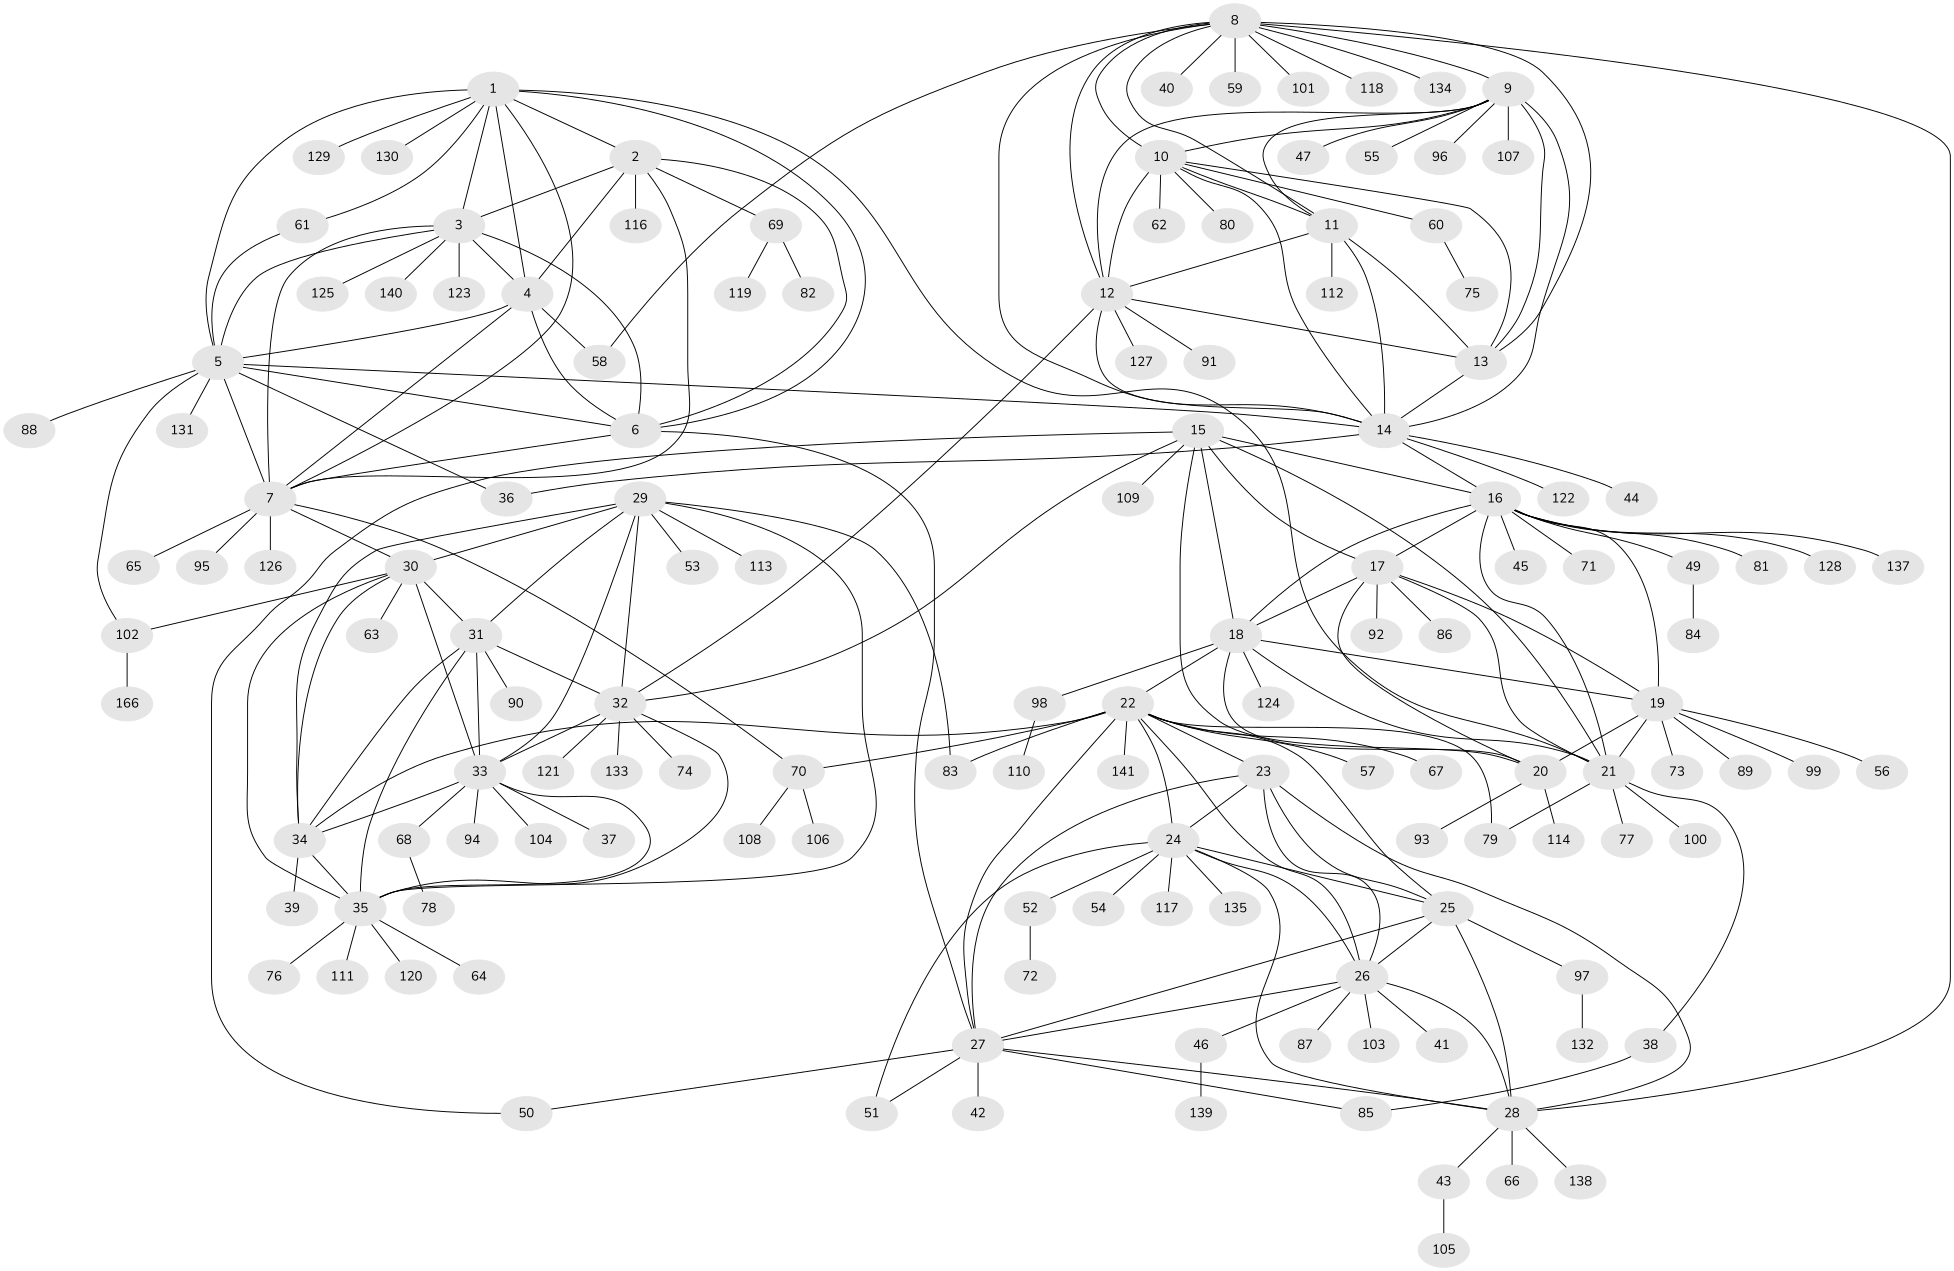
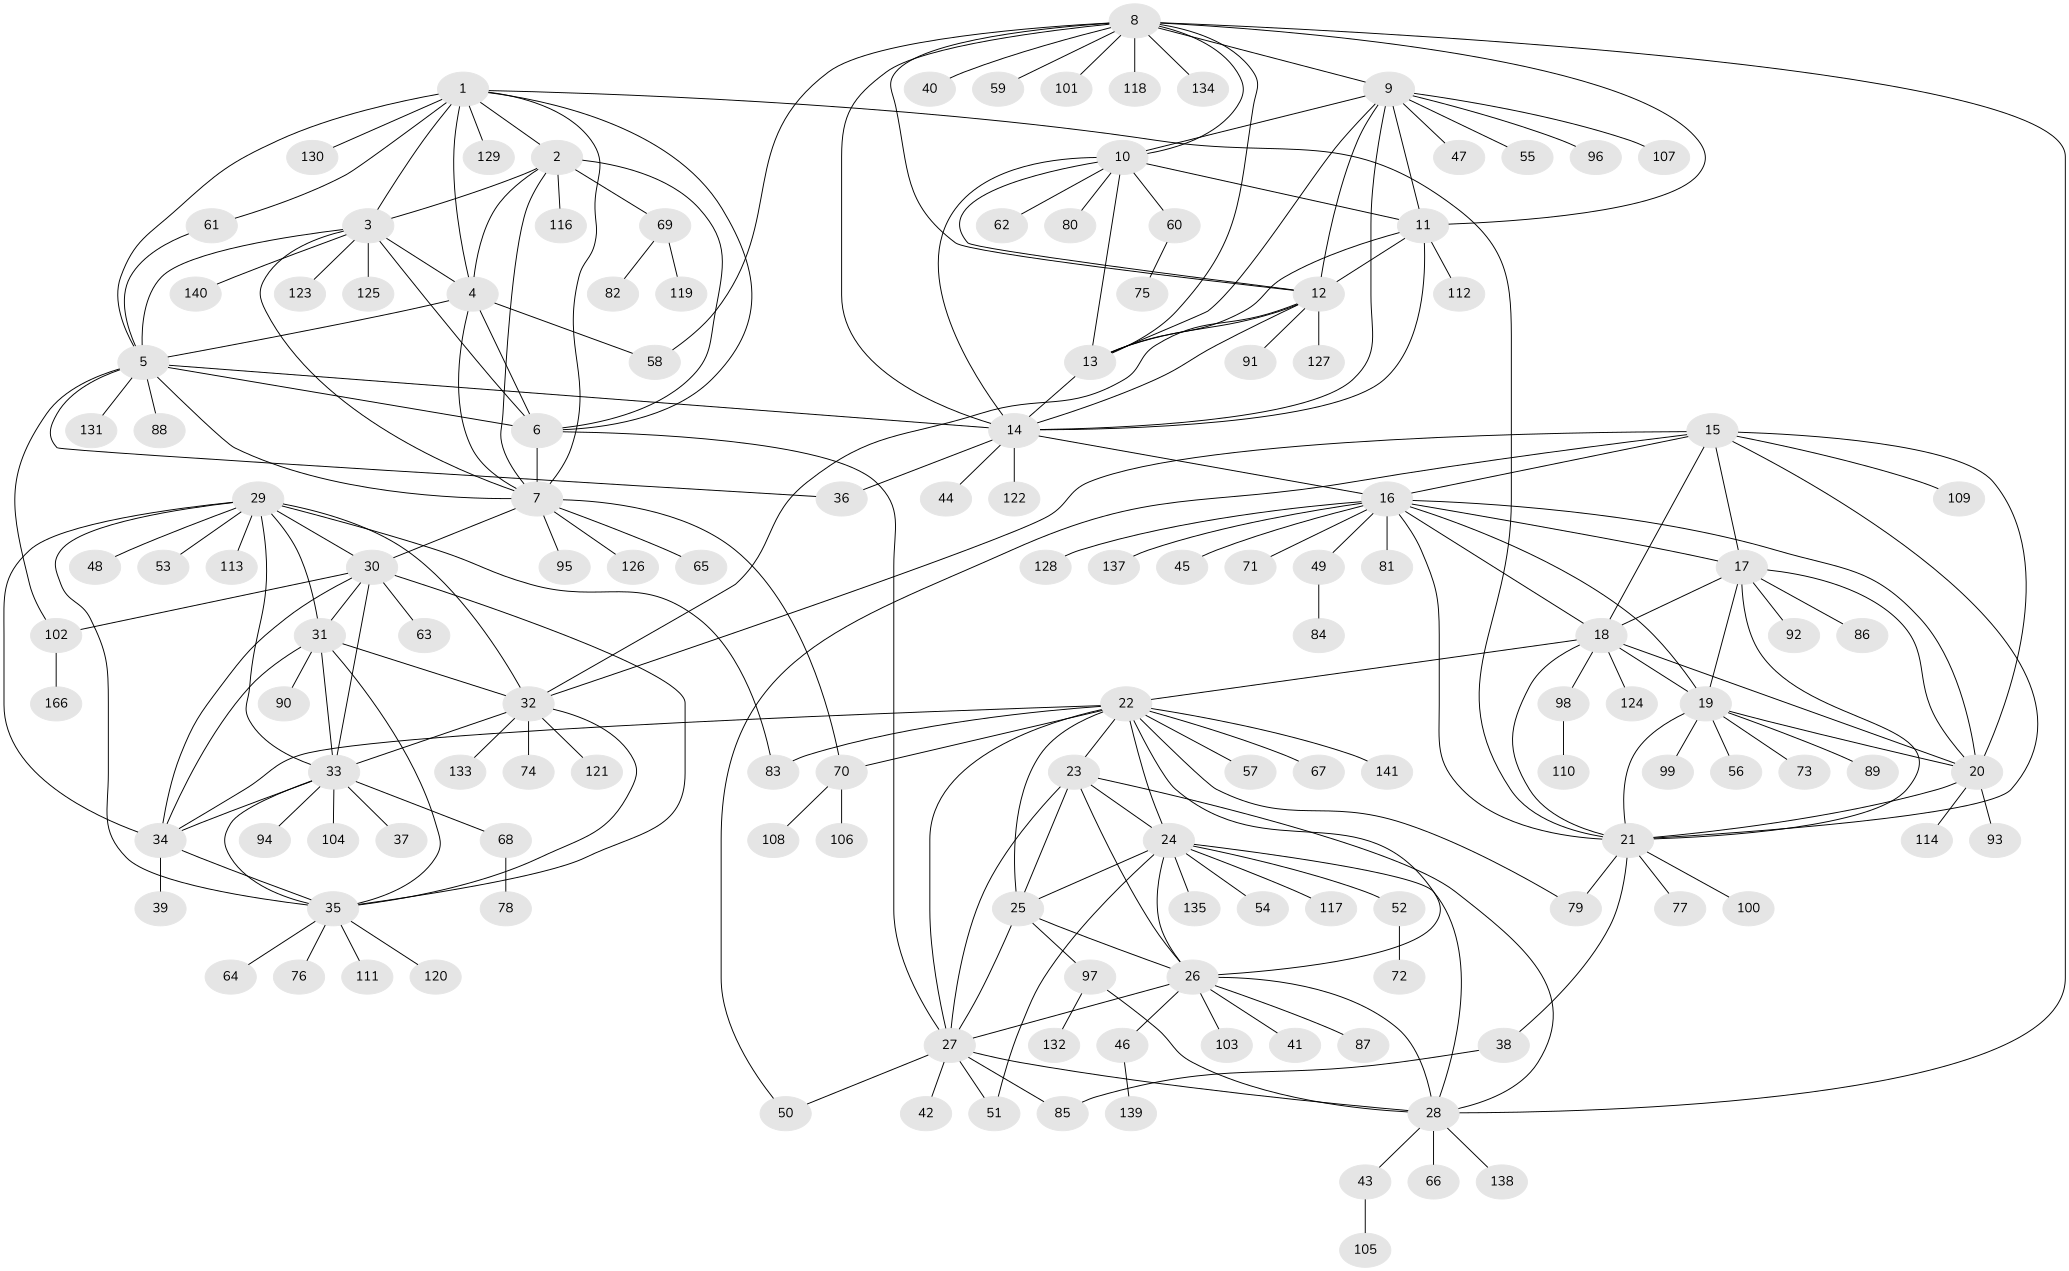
none -> (1749, 543)
none -> (95, 567)
none -> (1806, 818)
(1493, 1008) -> (1243, 1083)
